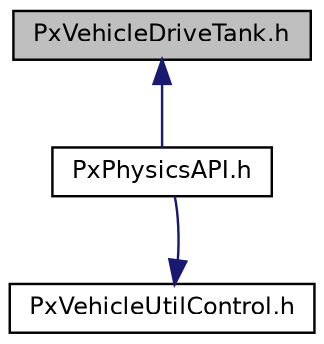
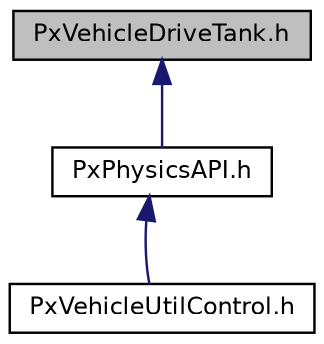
(178, 228) -> (146, 253)
